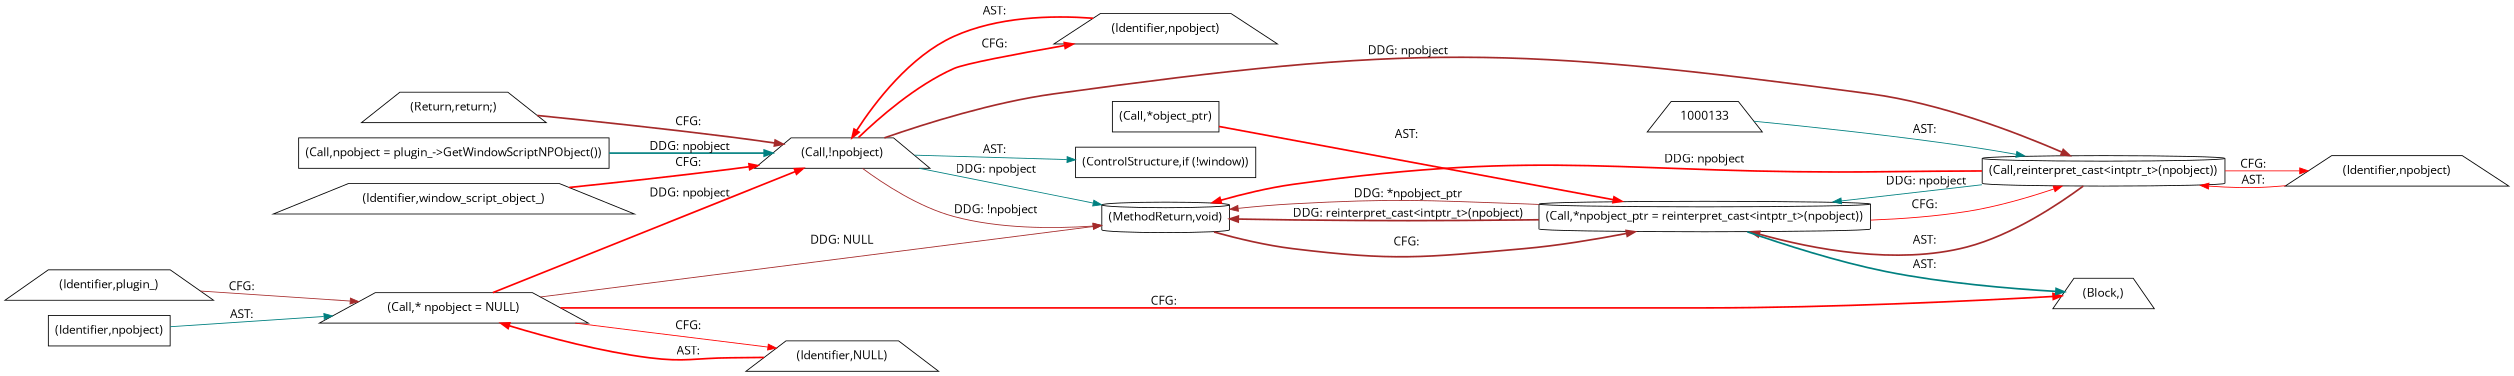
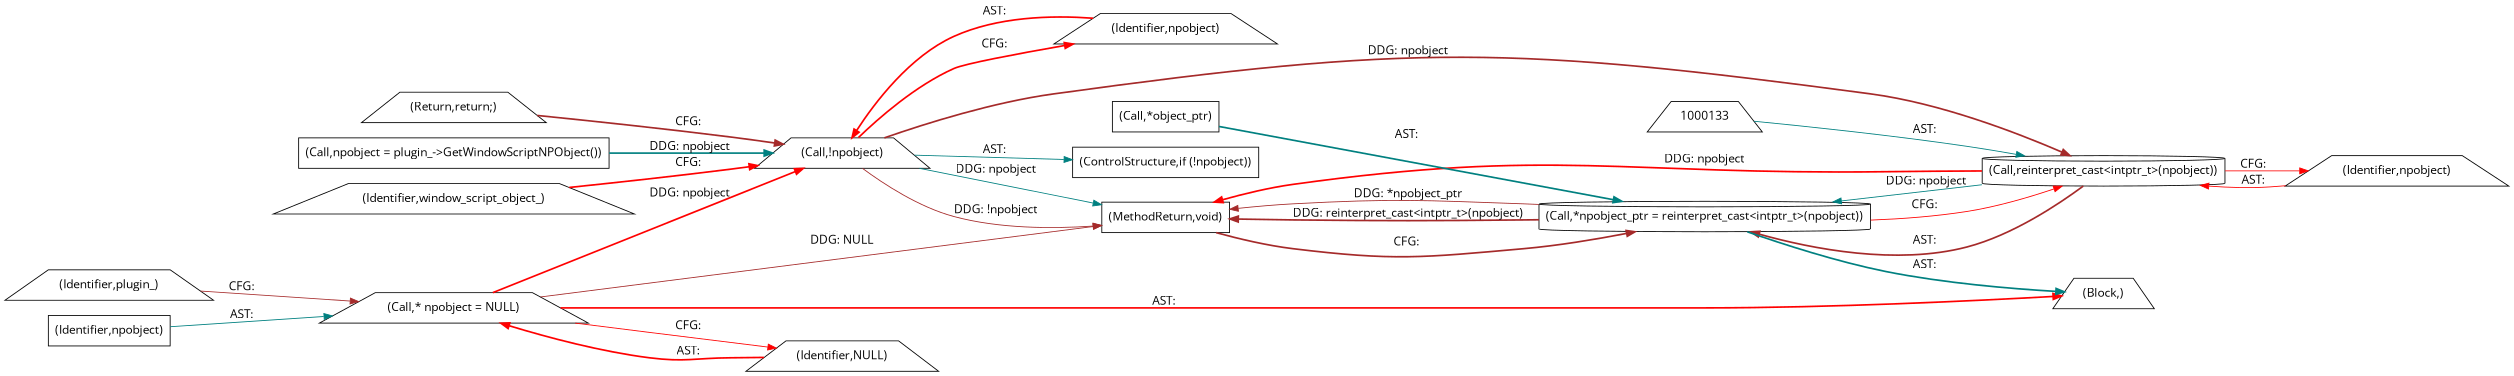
(1166, 162) -> (1166, 162)
(1416, 163) -> (1416, 163)
(1166, 217) -> (1166, 217)
(1166, 302) -> (1166, 302)
